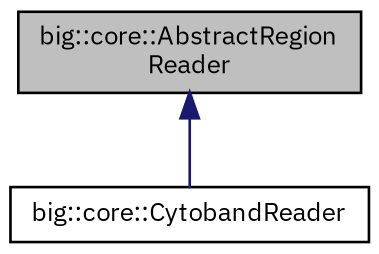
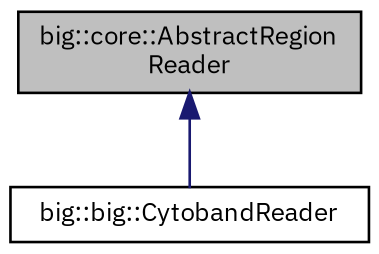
(190, 215) -> (190, 215)
